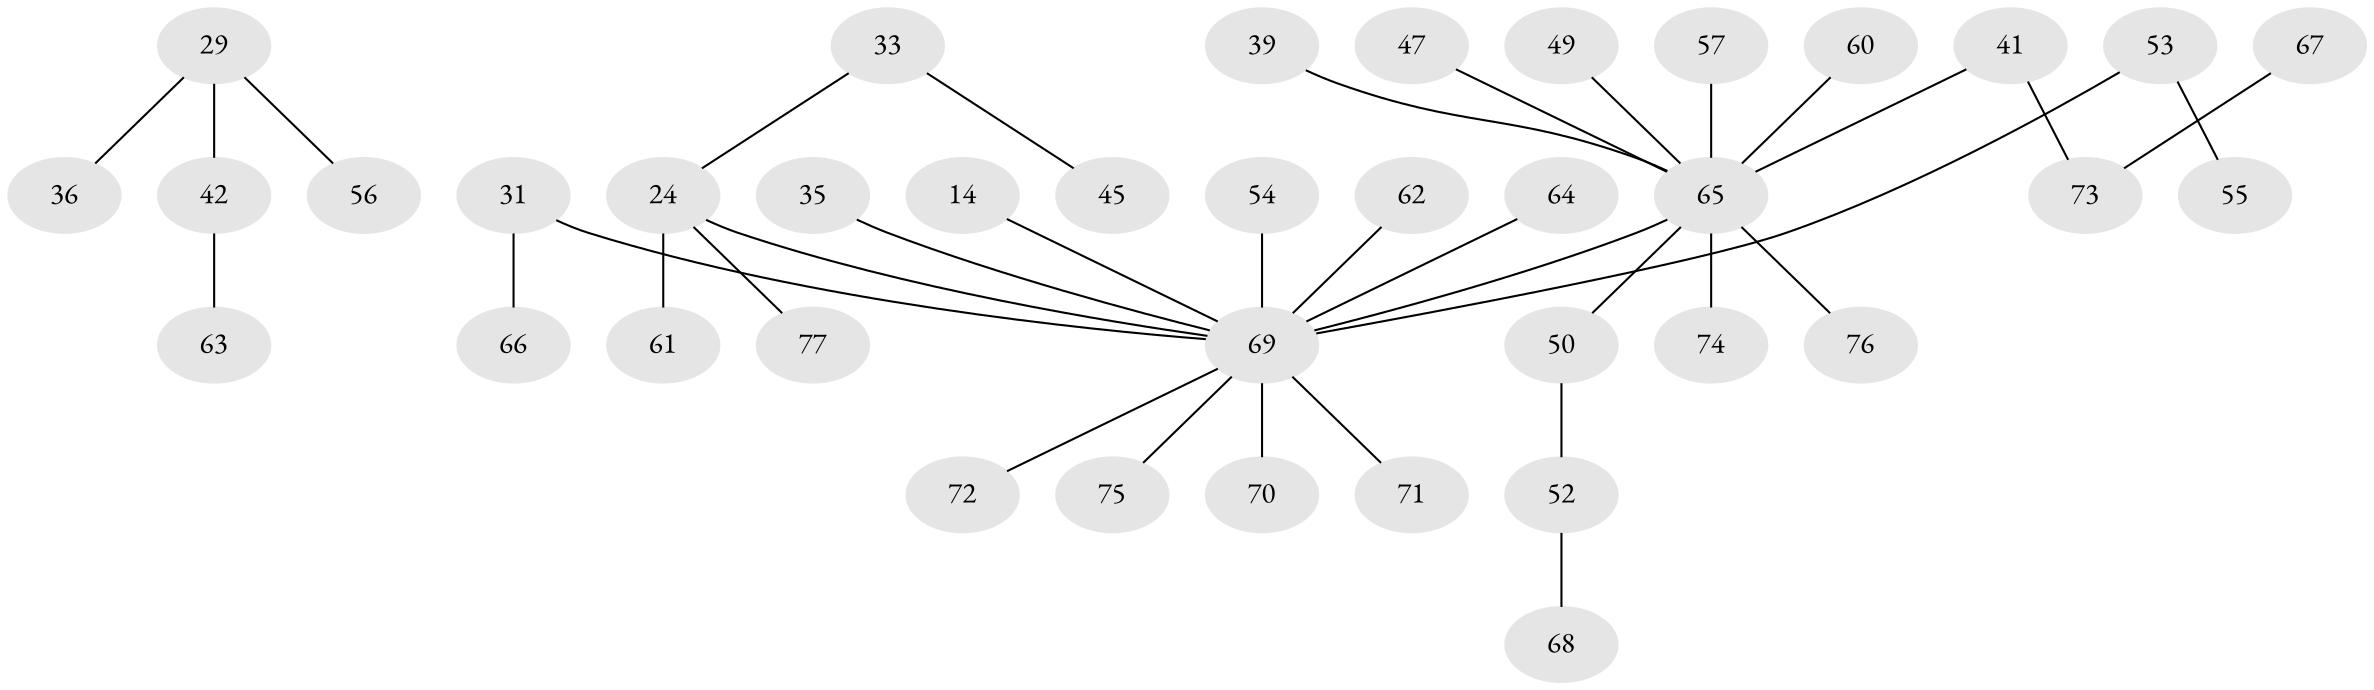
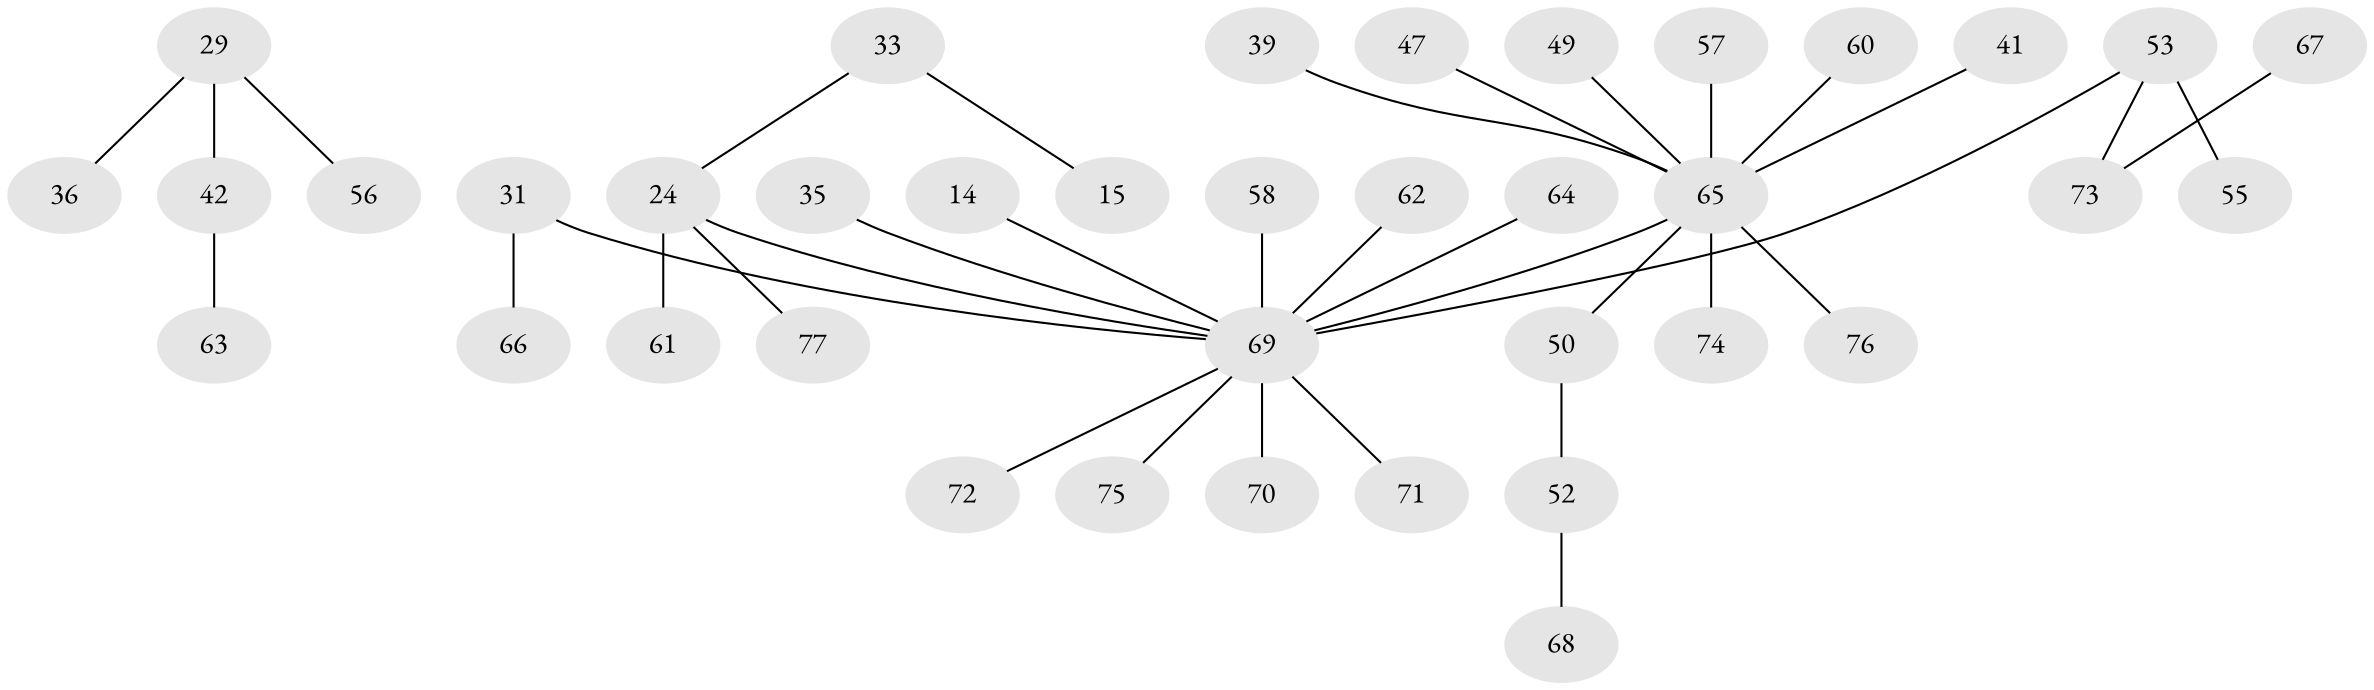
(2051, 127) -> (2123, 121)
(1112, 195) -> (1112, 195)
(1262, 195) -> (1262, 195)
